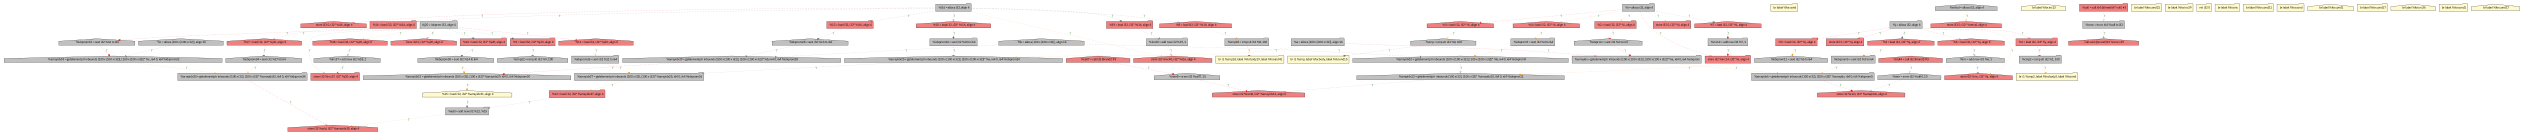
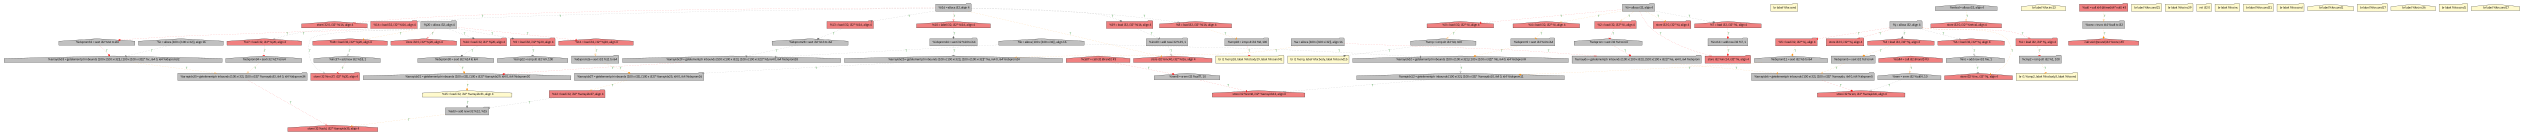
(439, 25) -> (439, 25)
(953, 25) -> (953, 25)
